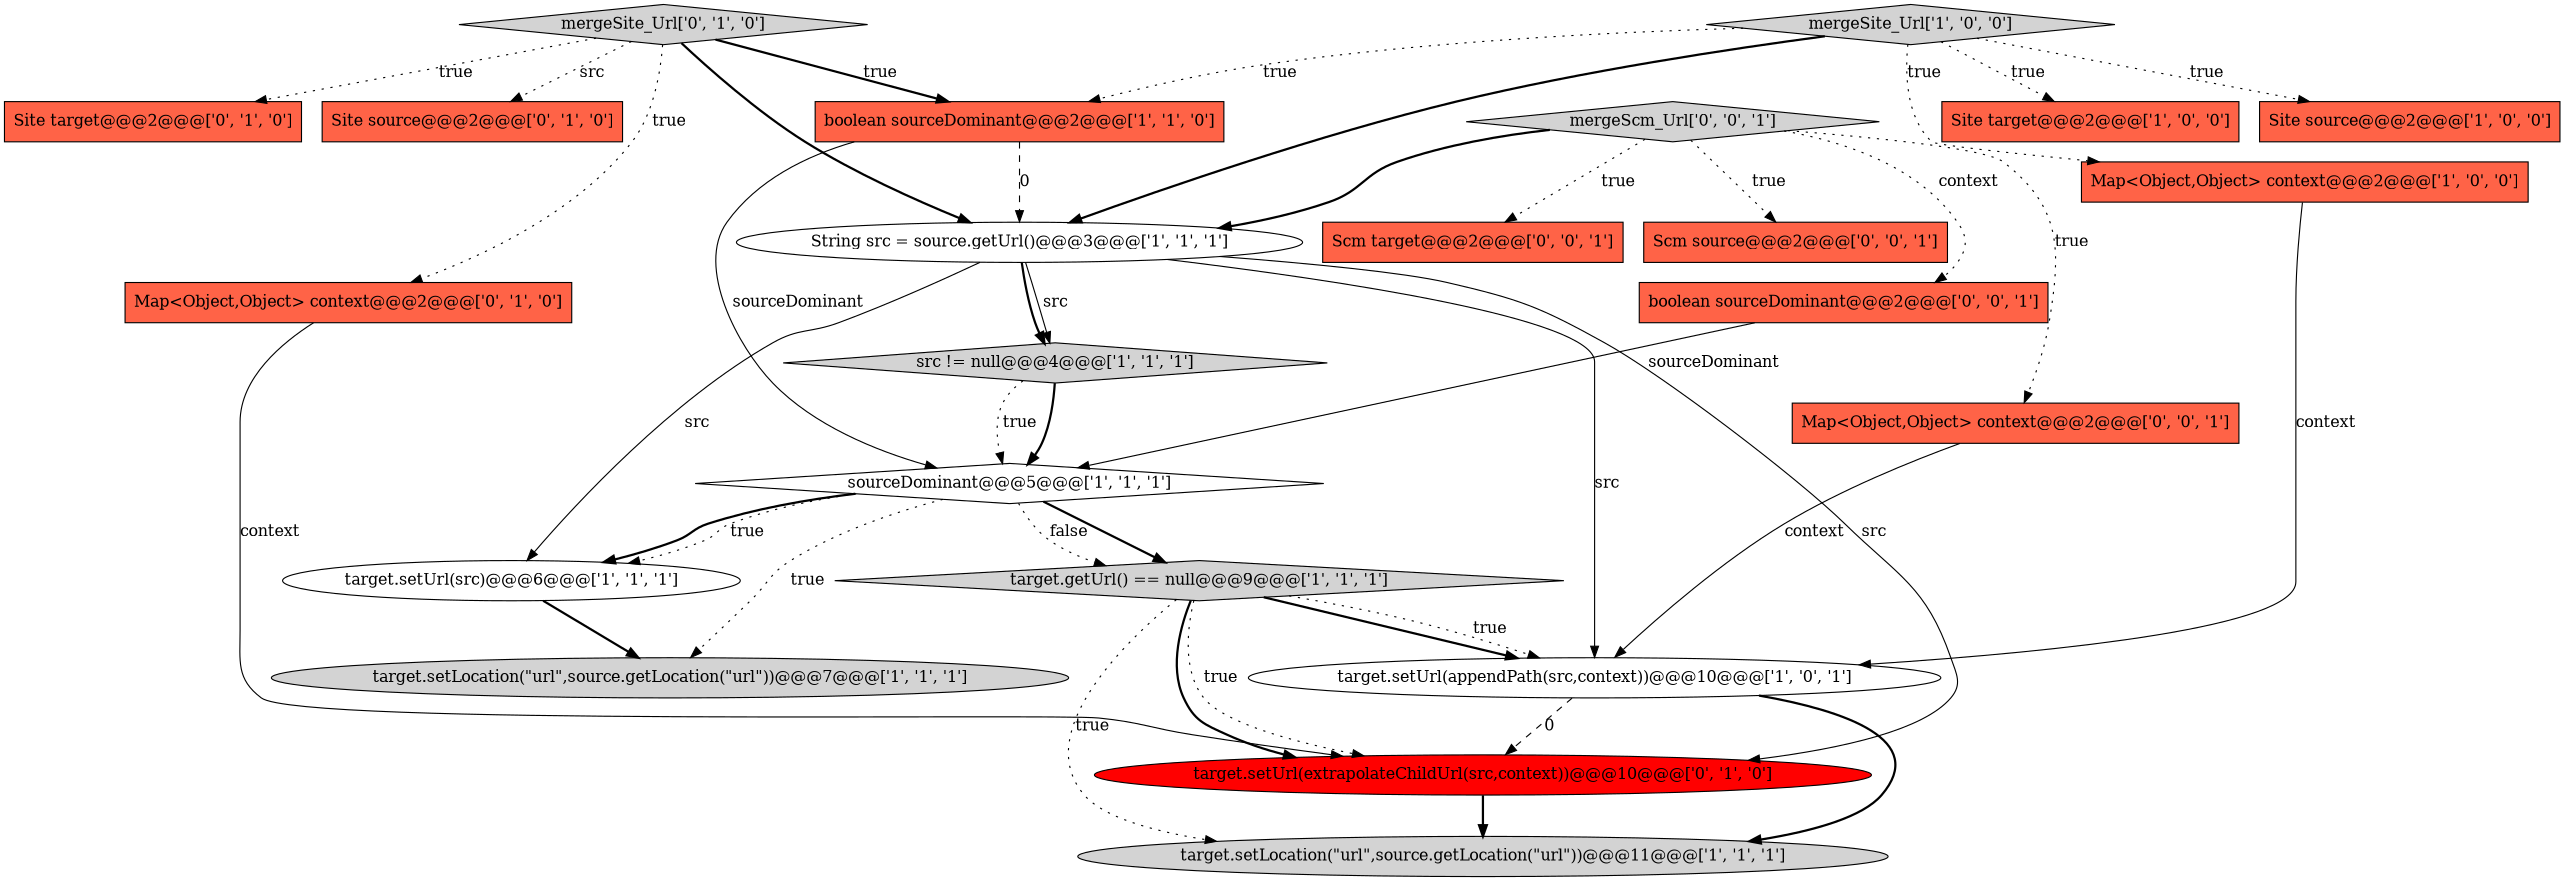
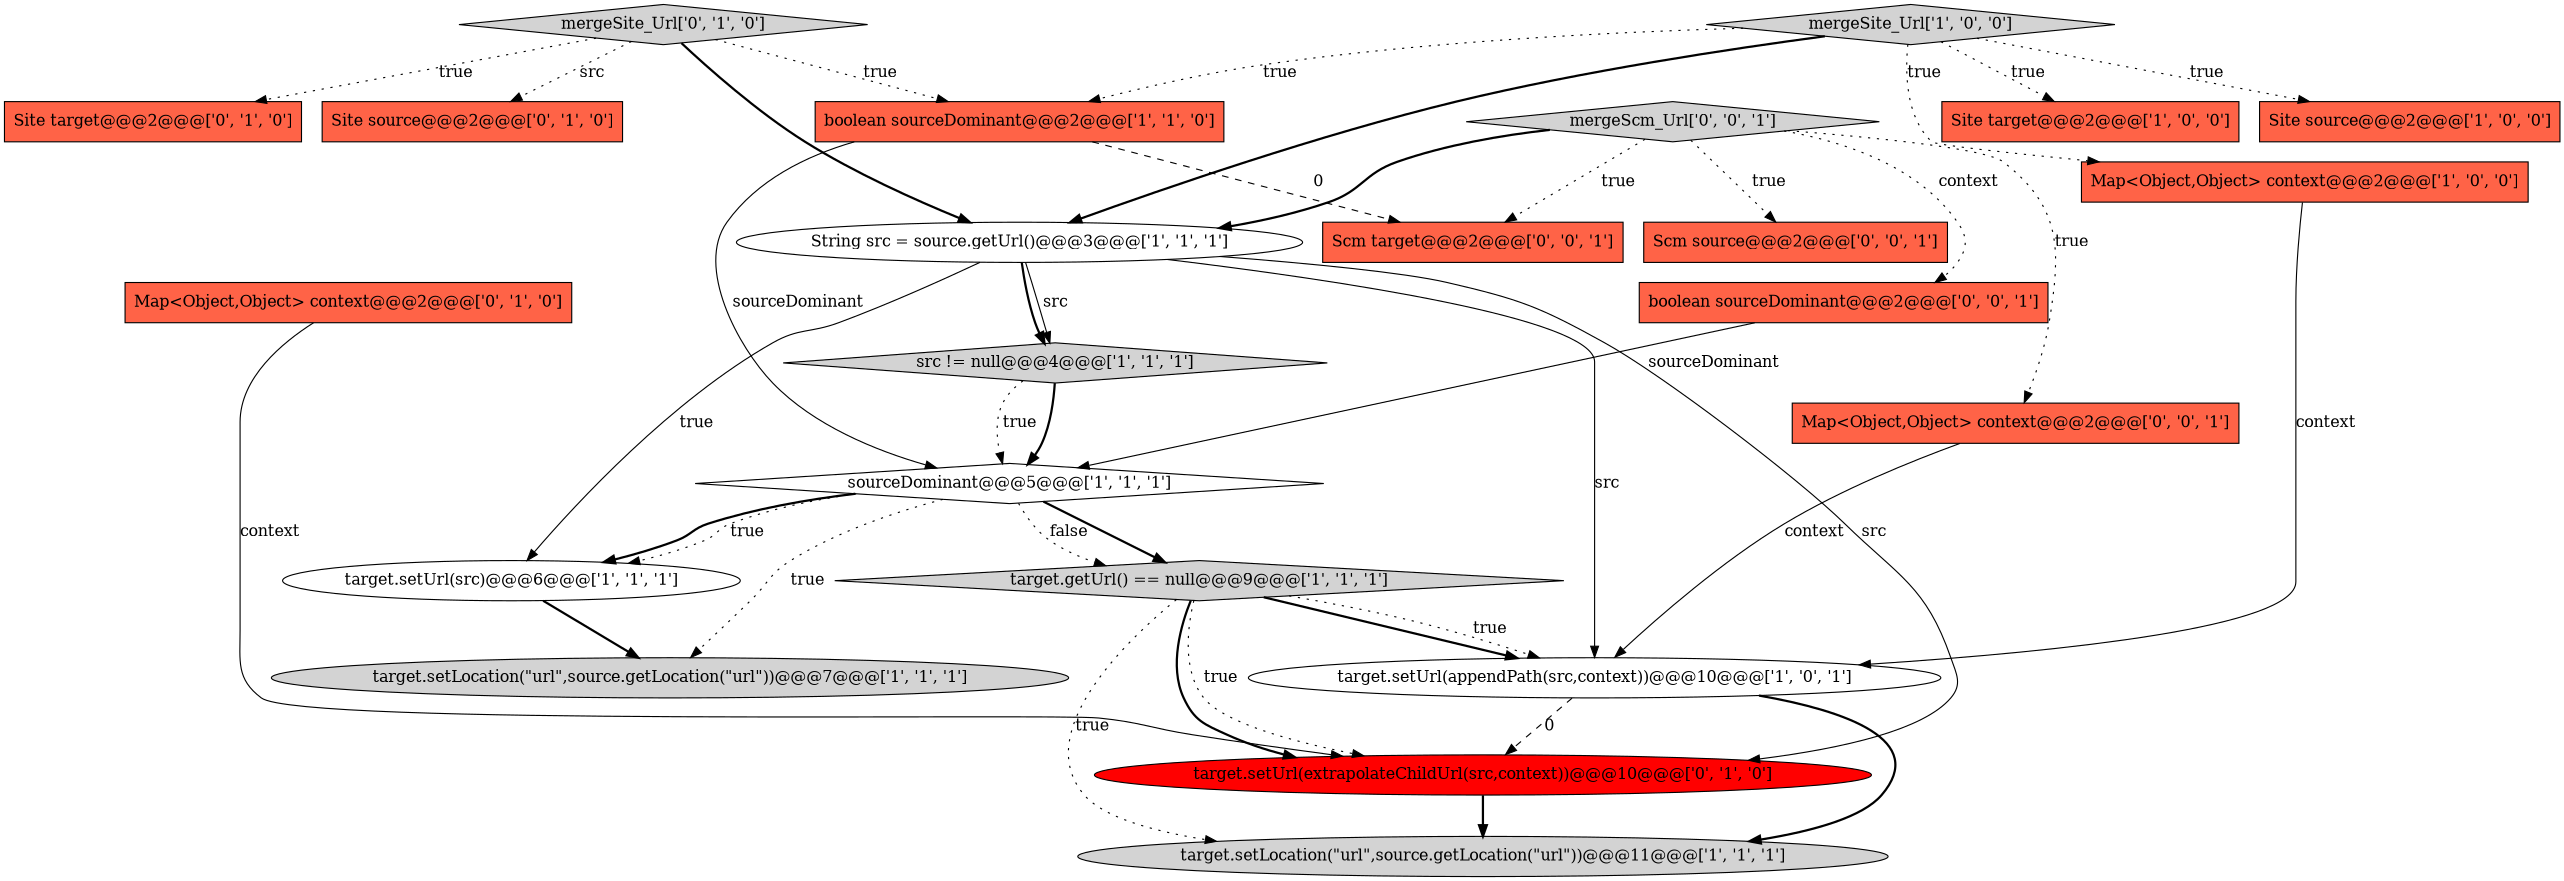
(826, 69) -> (826, 69)
(1020, 176) -> (1241, 181)
(578, 195) -> none
(697, 423) -> (697, 423)
